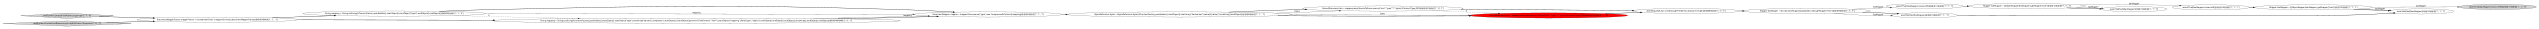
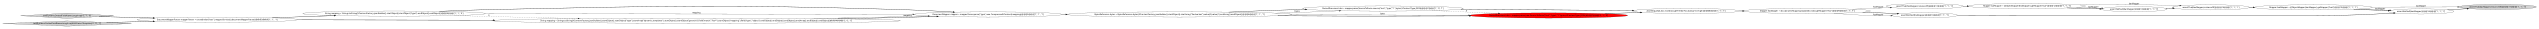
none -> (2169, 8)
none -> (2457, 9)
